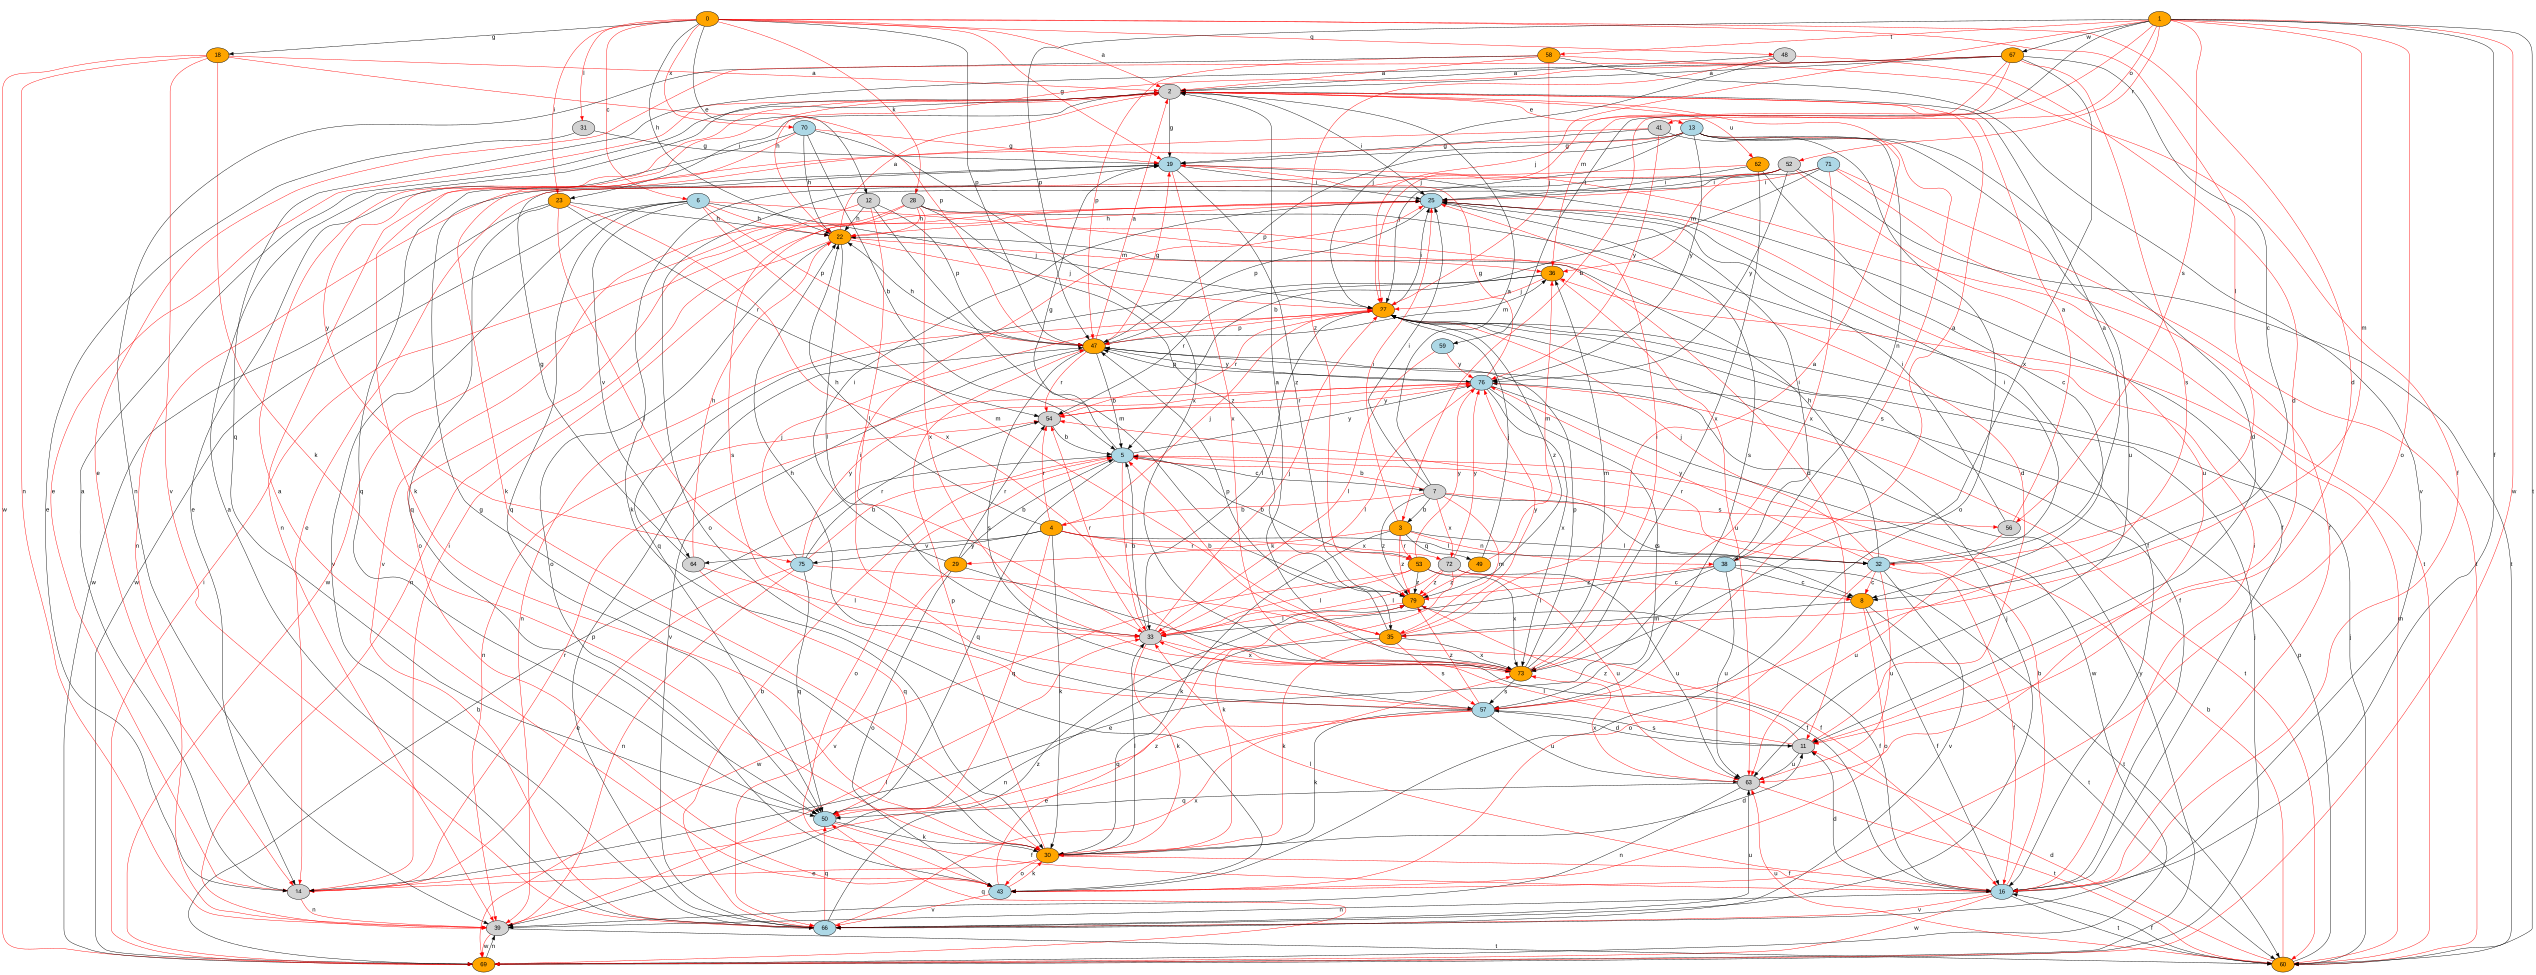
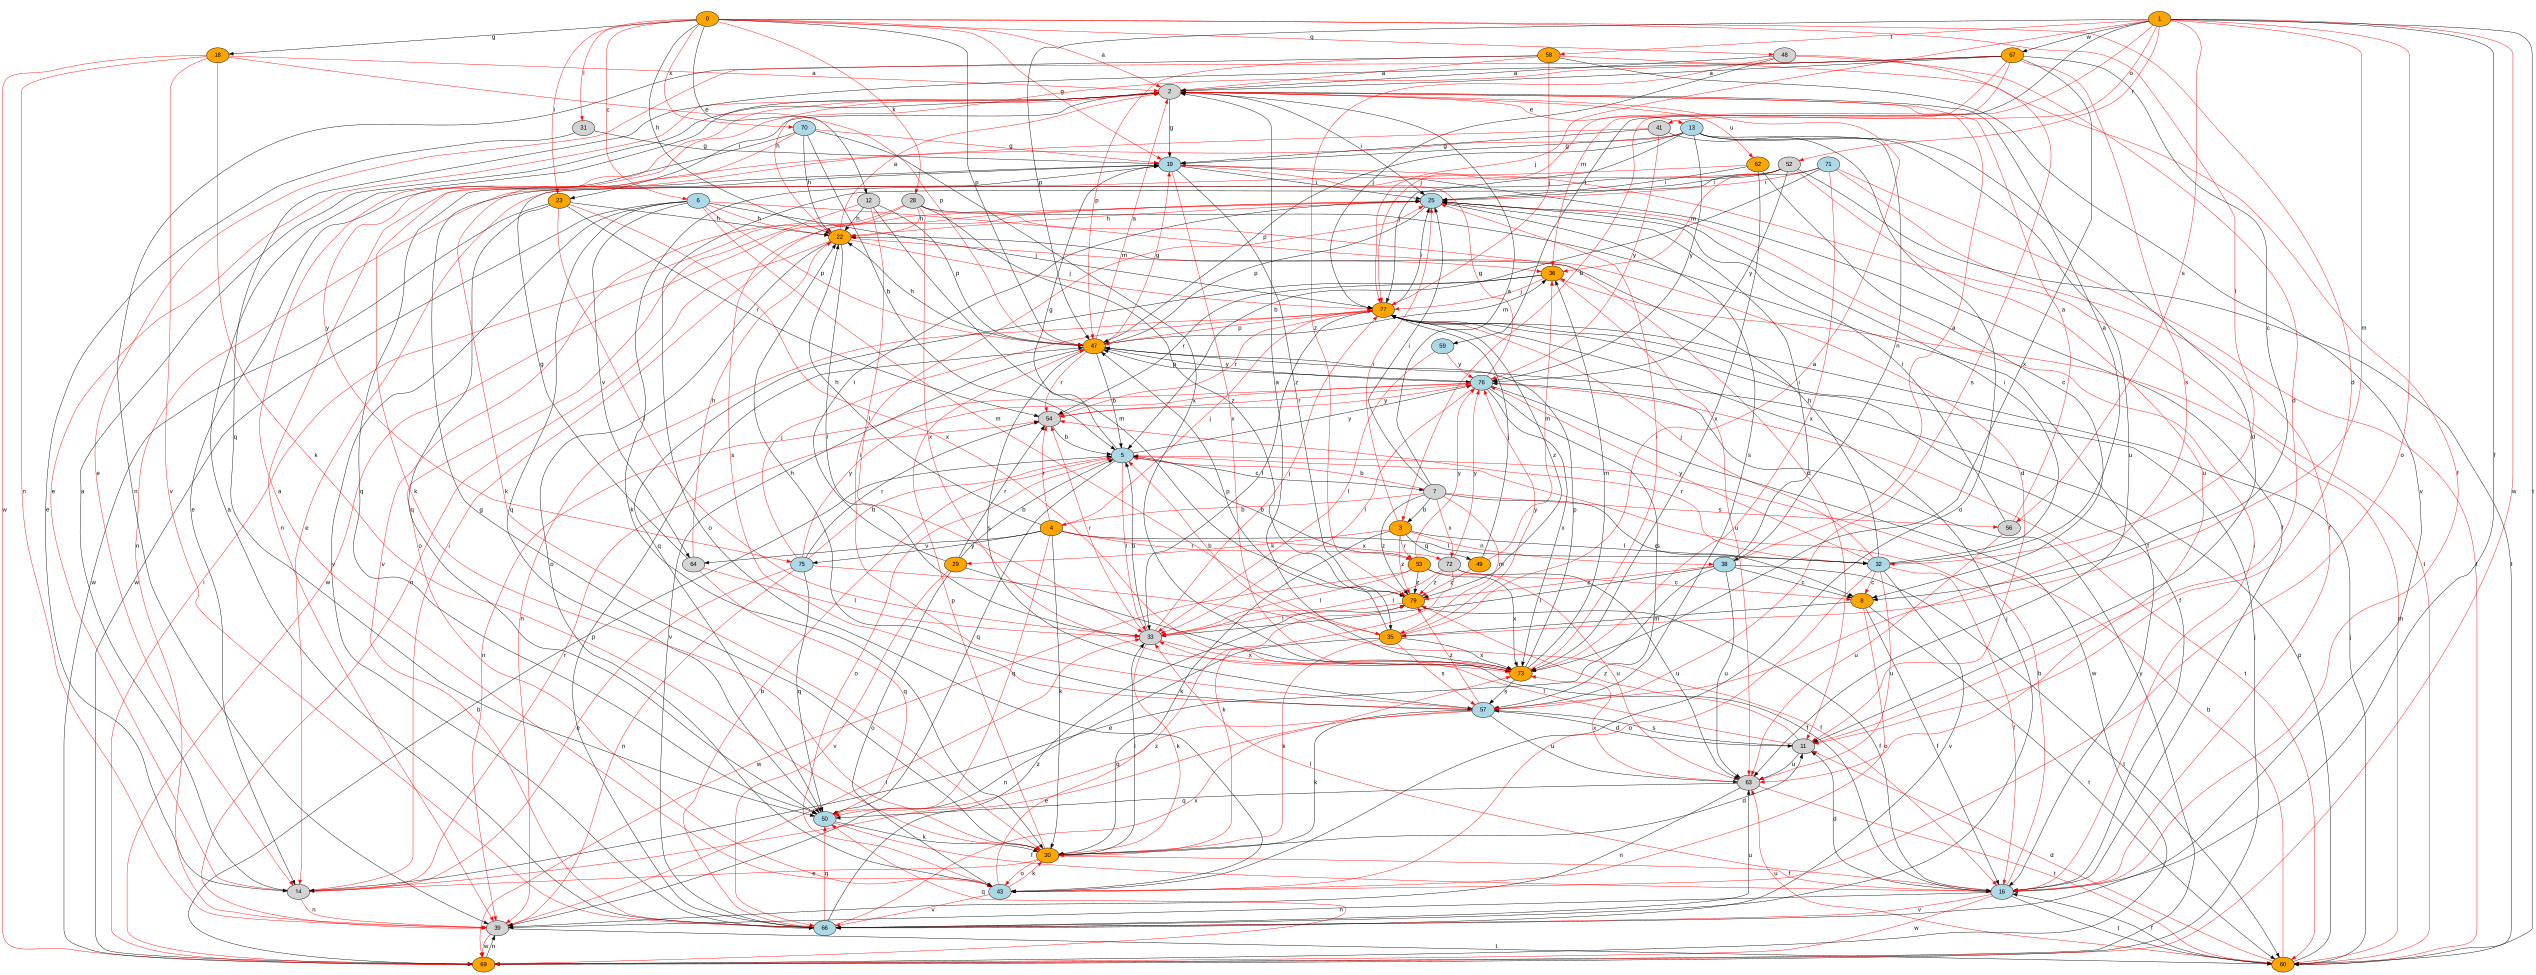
(1868, 433) -> (1952, 411)
